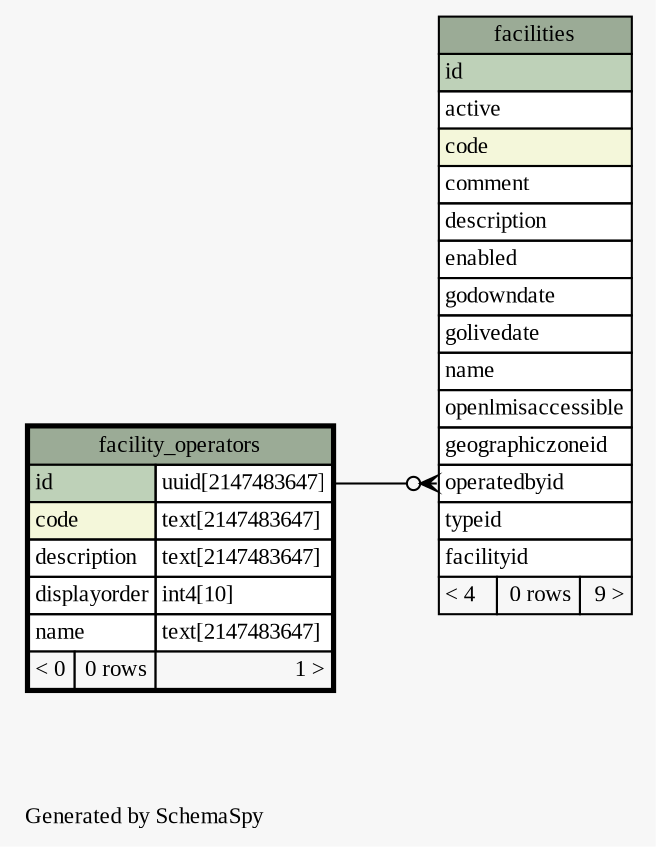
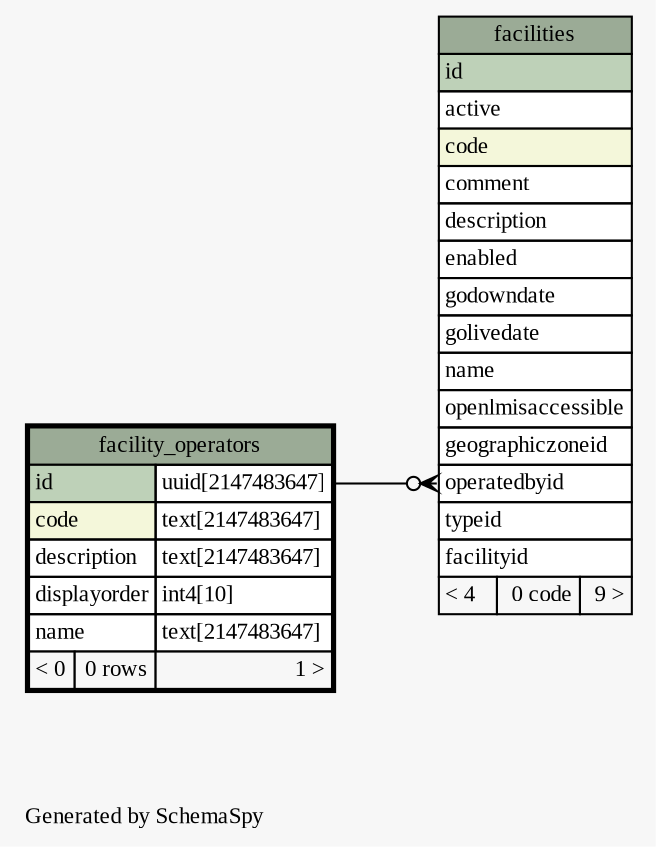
(542, 594) -> (543, 594)
